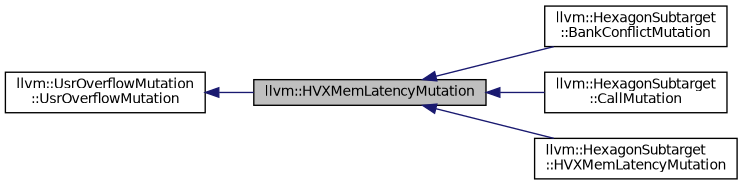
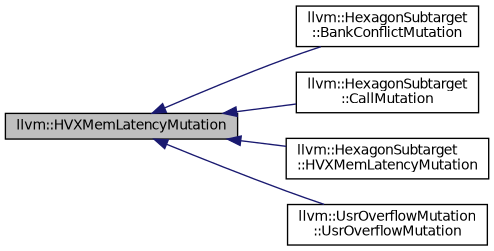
(236, 92) -> (245, 175)
